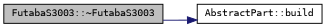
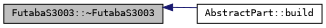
(175, 20) -> (185, 7)
